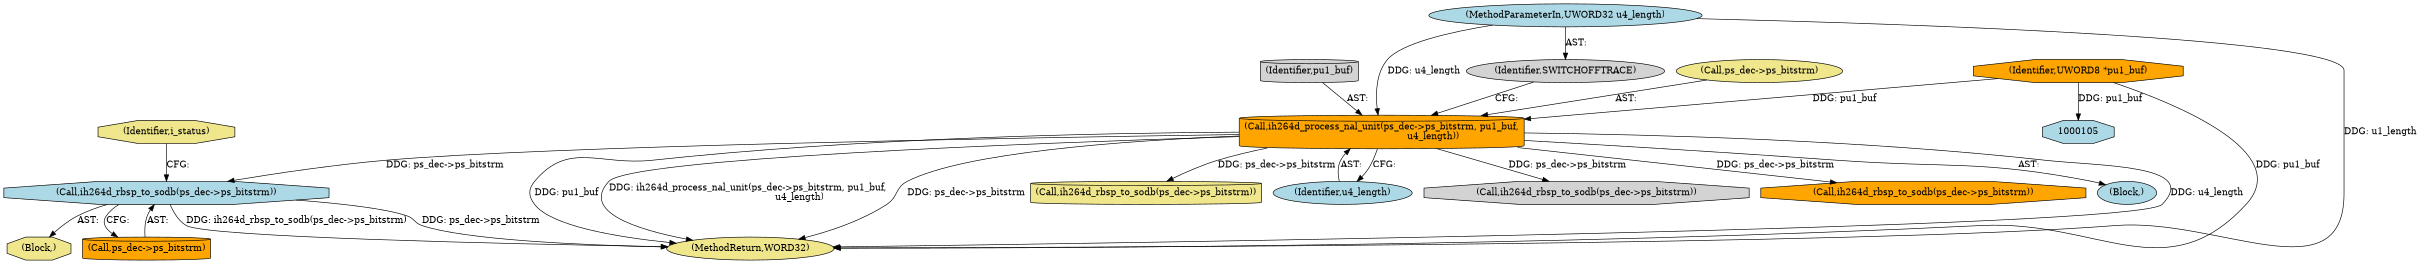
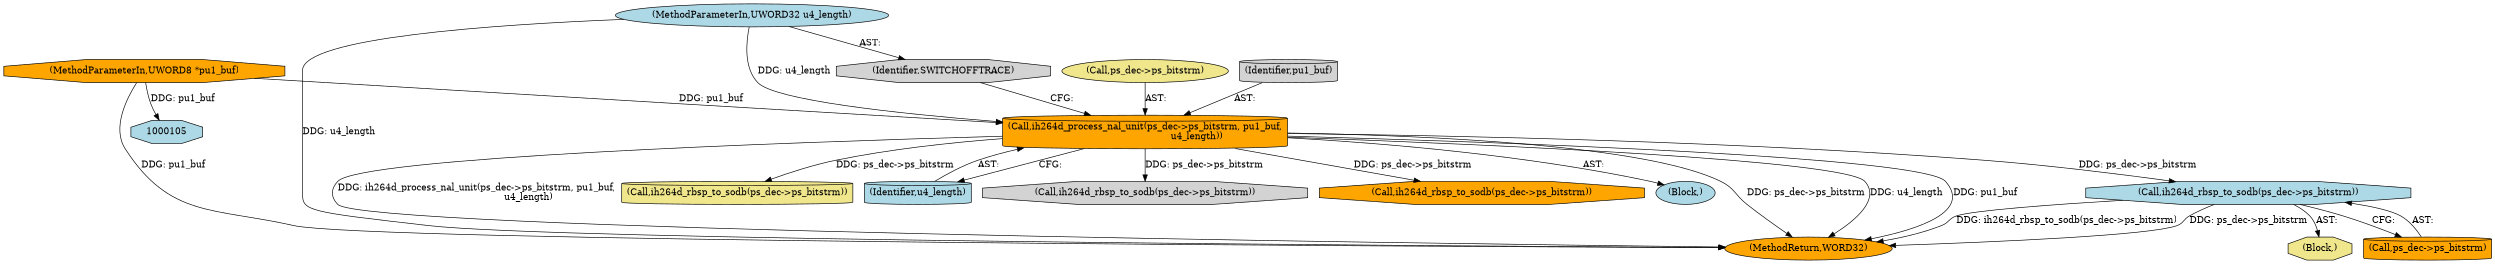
(1565, 71) -> (943, 71)
(2078, 71) -> (144, 71)
(166, 132) -> none
(2381, 132) -> (339, 132)
(1343, 193) -> (918, 193)
(750, 249) -> (1808, 249)
